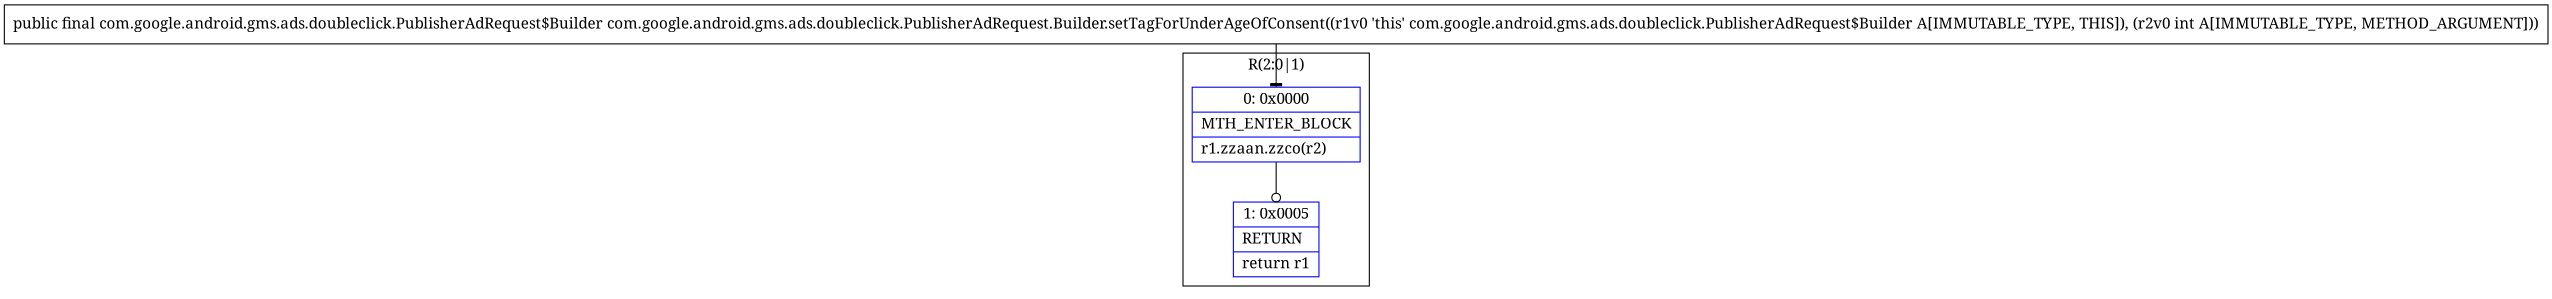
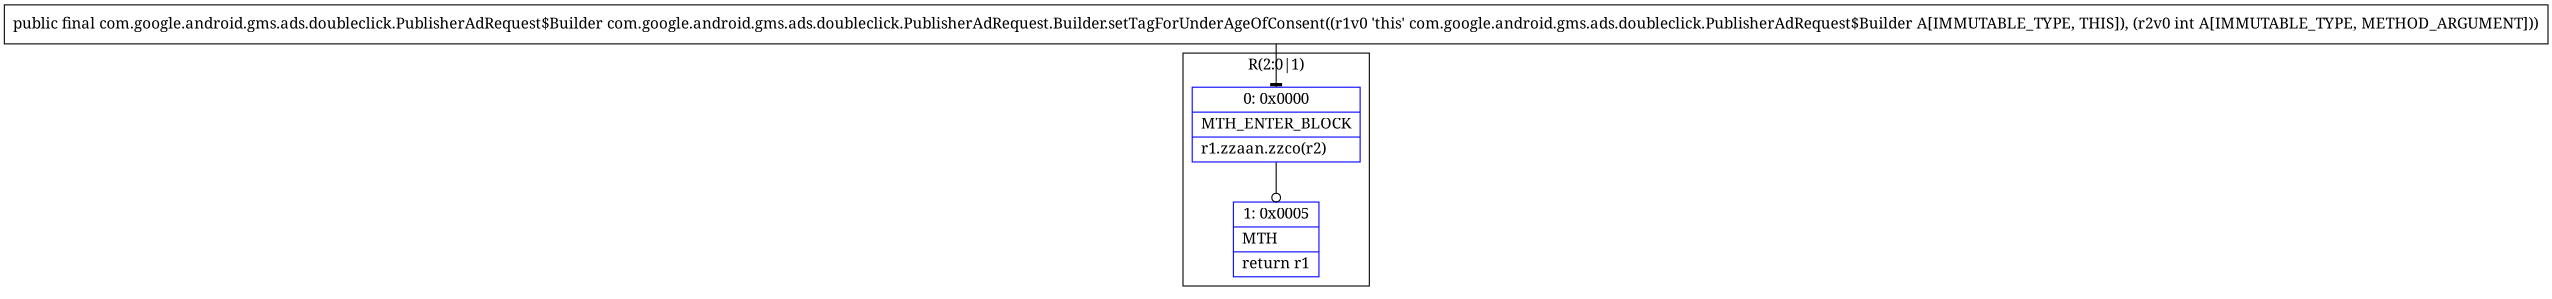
(1272, 239) -> (1260, 239)
